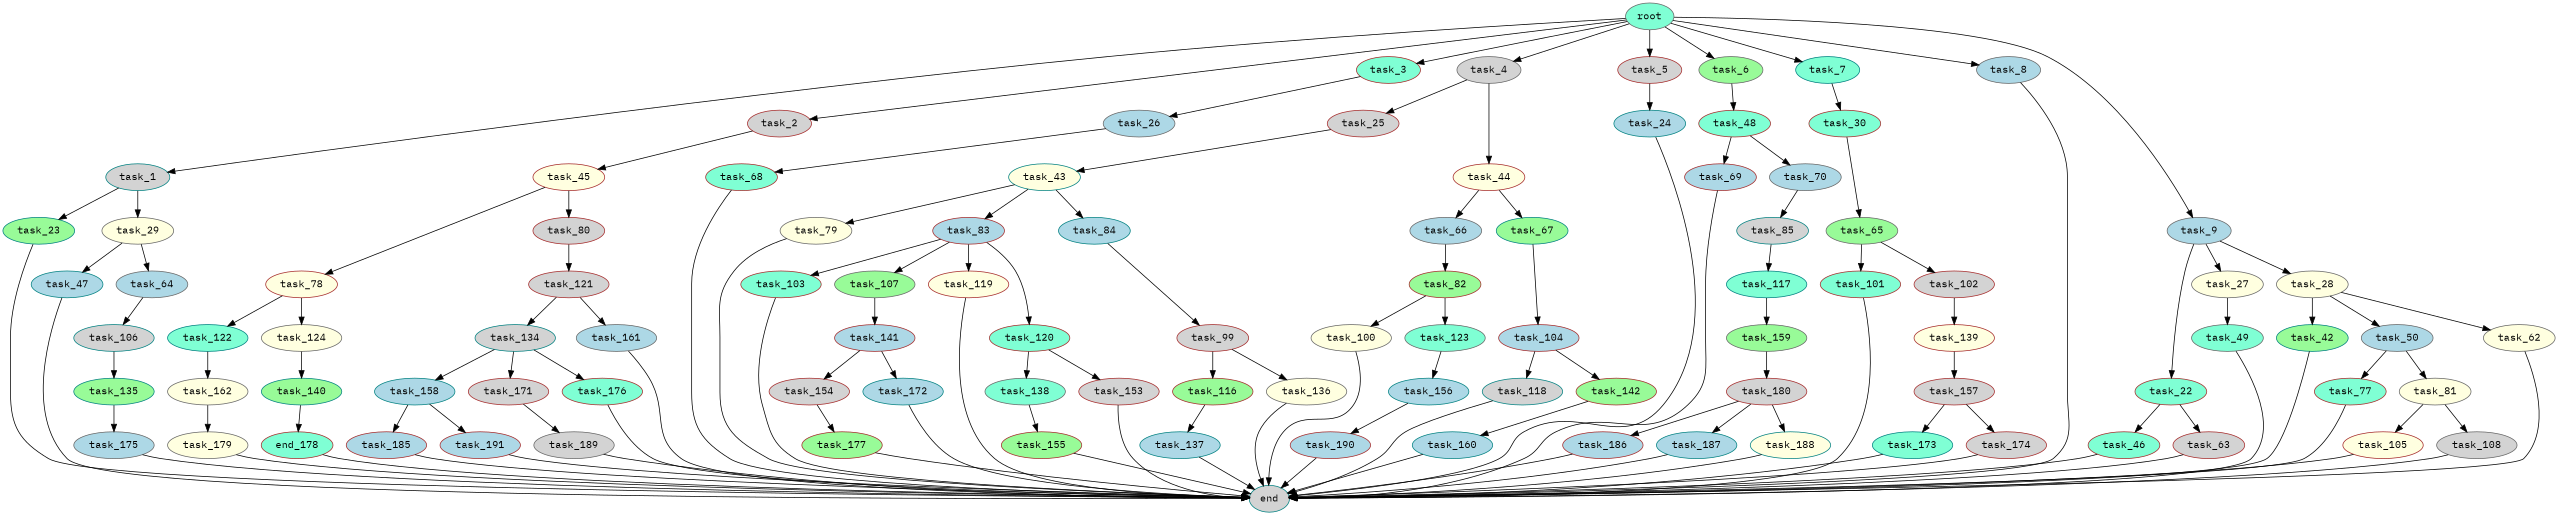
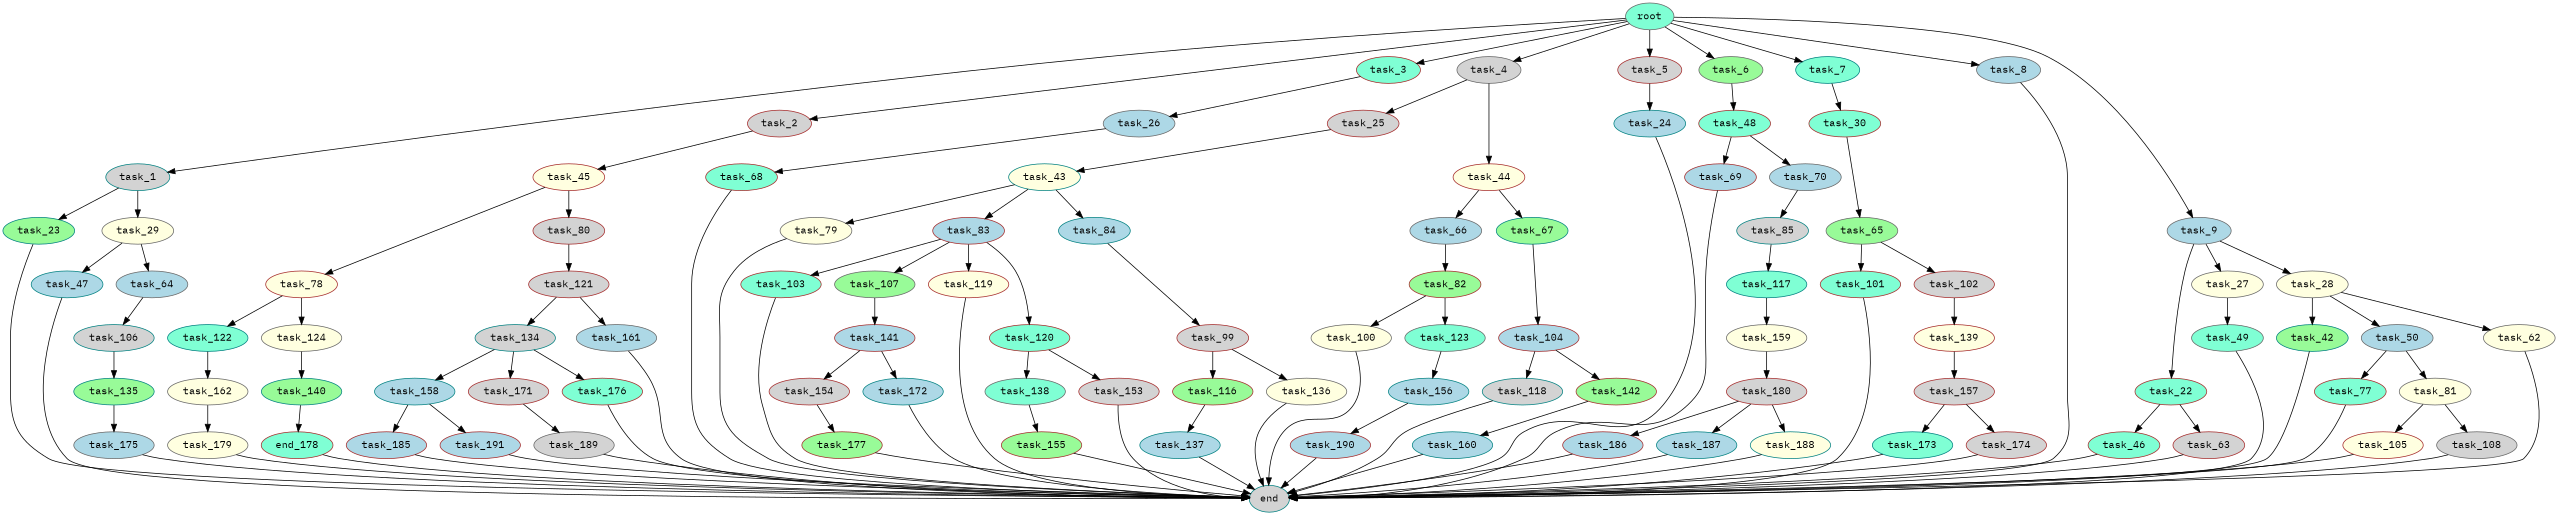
(1767, 338) -> (1767, 338)
